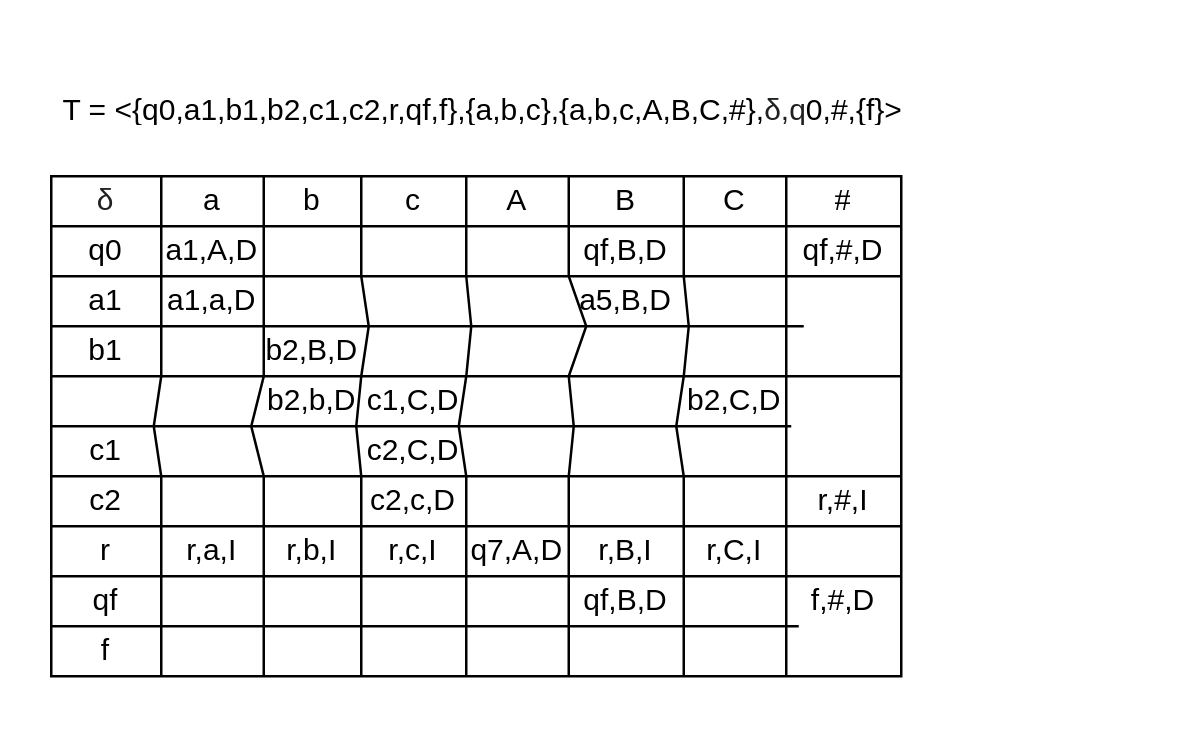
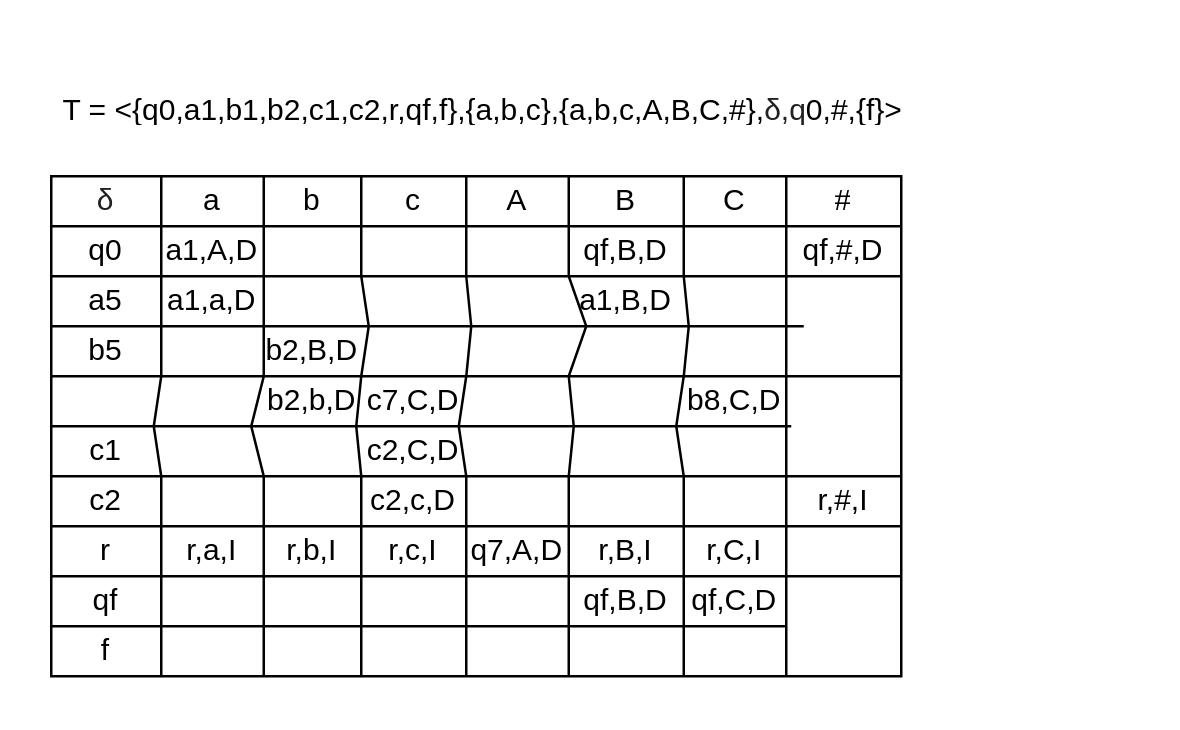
(106, 301) -> (106, 301)
(626, 301) -> (626, 301)
(106, 351) -> (106, 351)
(414, 401) -> (414, 401)
(735, 401) -> (735, 401)
none -> (735, 601)
(844, 601) -> none
